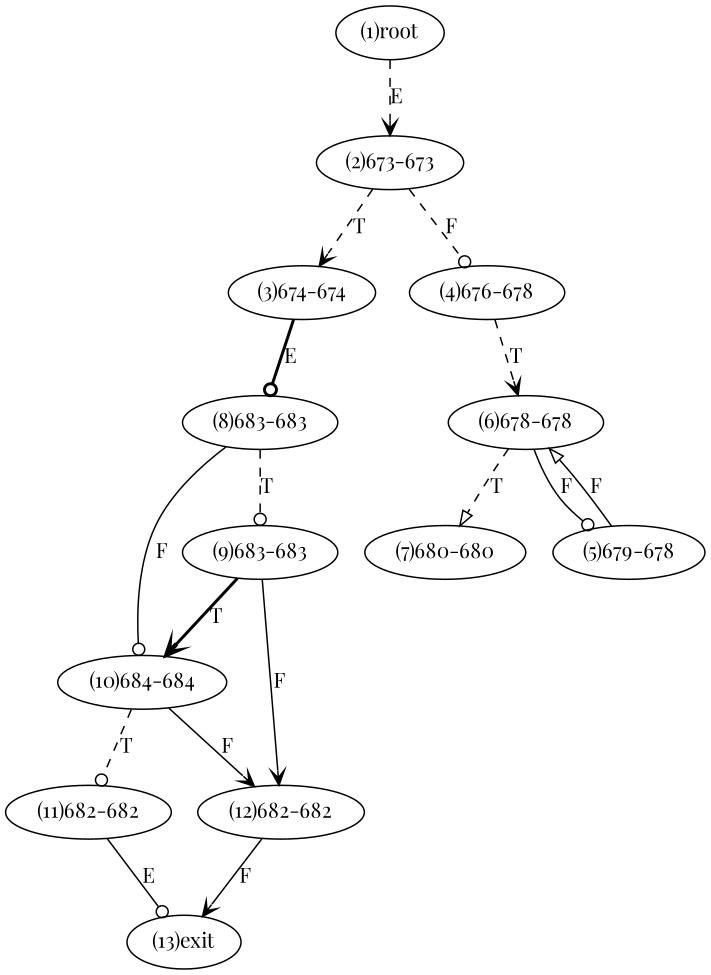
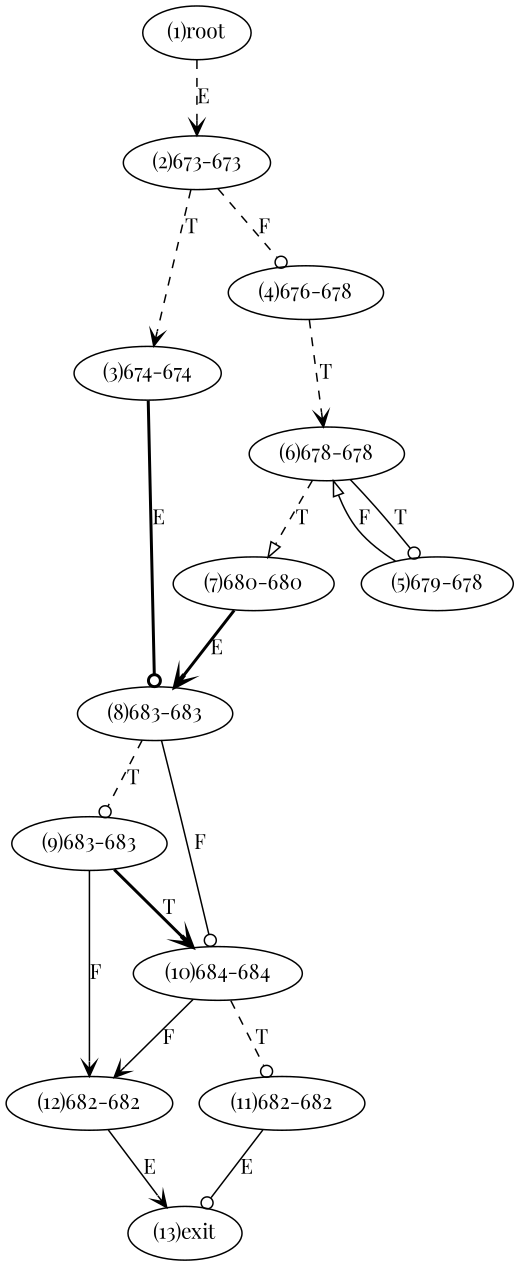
(567, 487) -> (401, 519)
none -> (209, 643)
(246, 877) -> (150, 1168)
